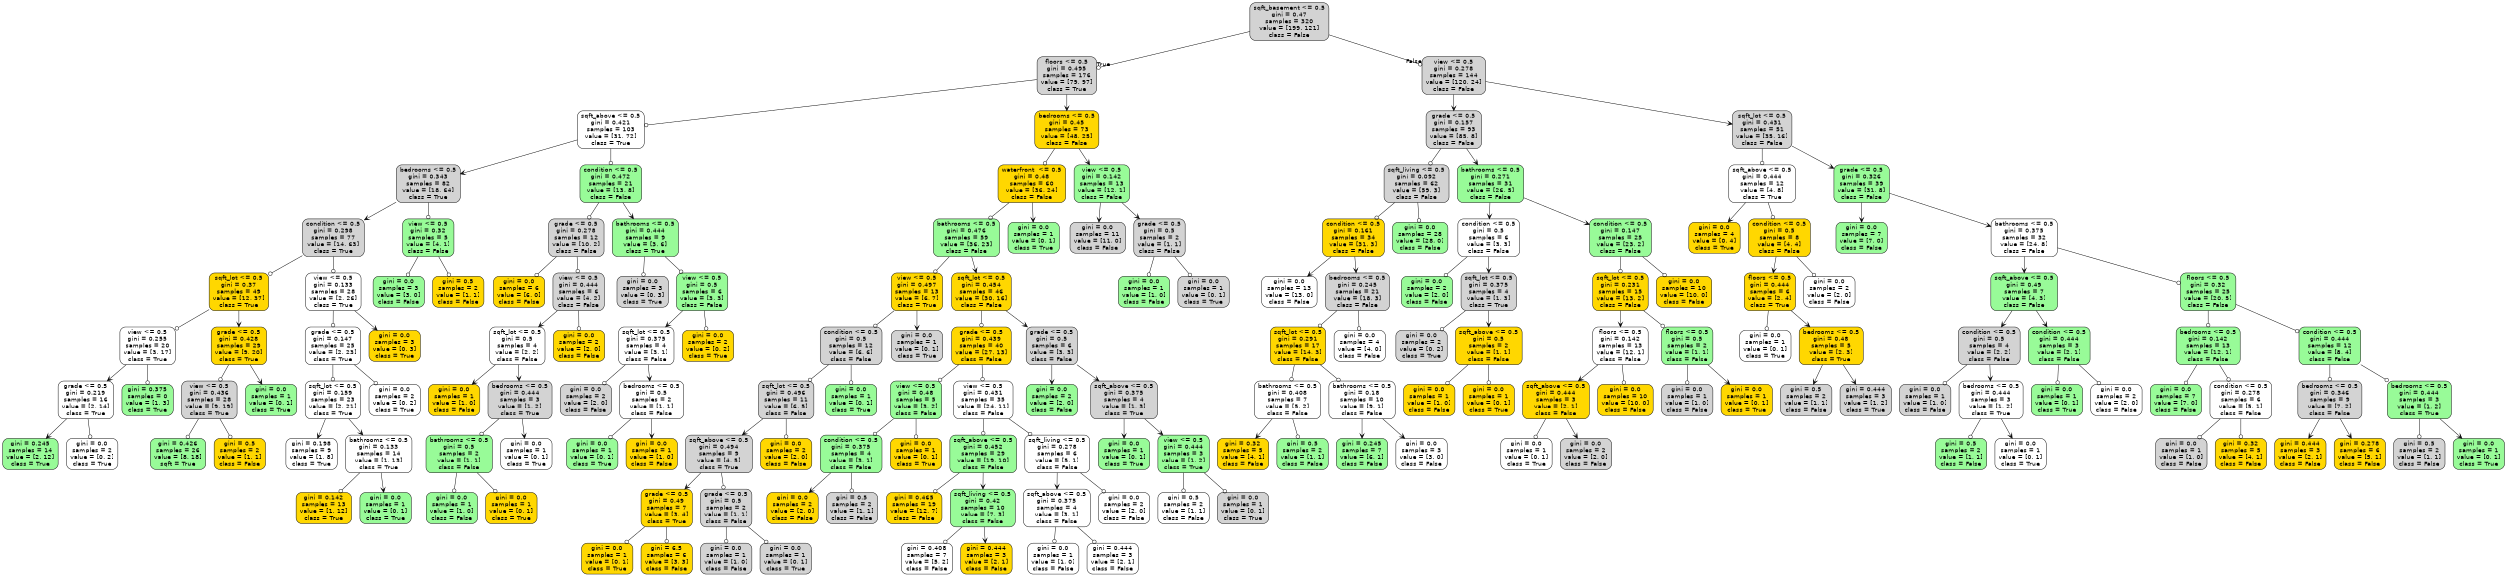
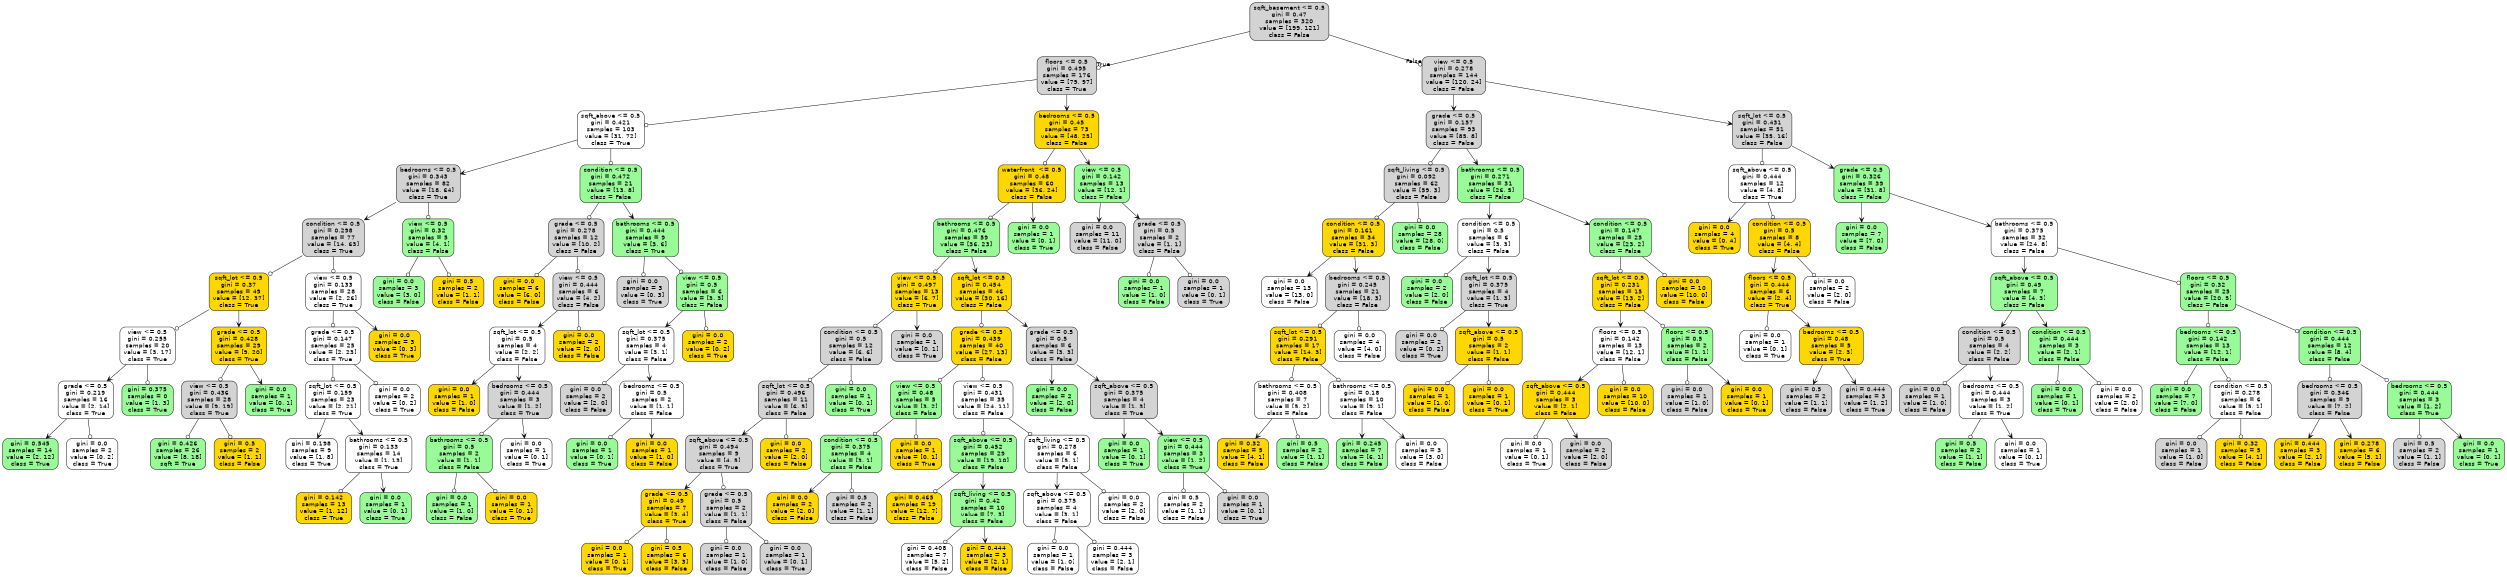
(30, 454) -> (30, 454)
(667, 559) -> (667, 559)
